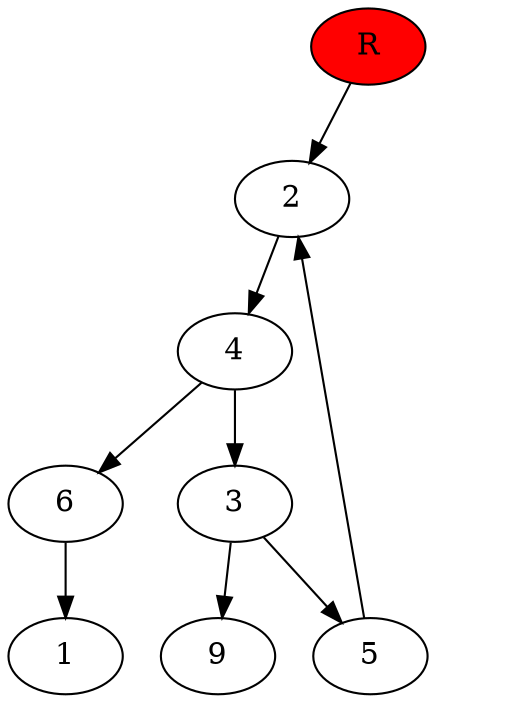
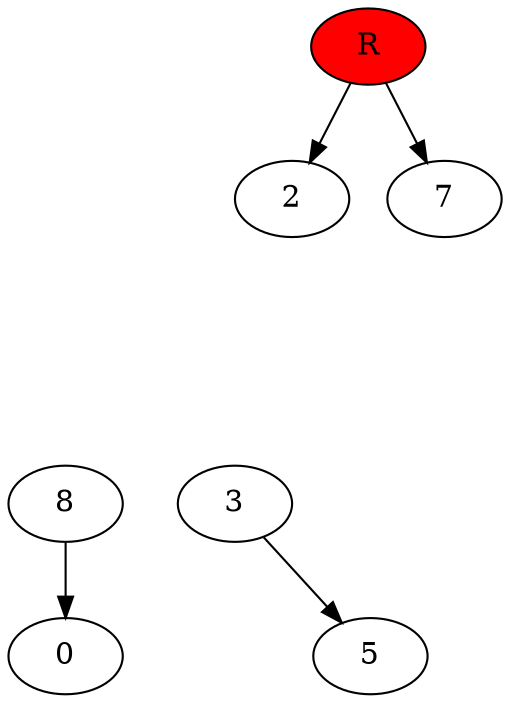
none -> (444, 199)
(235, 351) -> none
(333, 438) -> none
(66, 504) -> (66, 504)
(66, 656) -> (66, 656)
(218, 656) -> none
